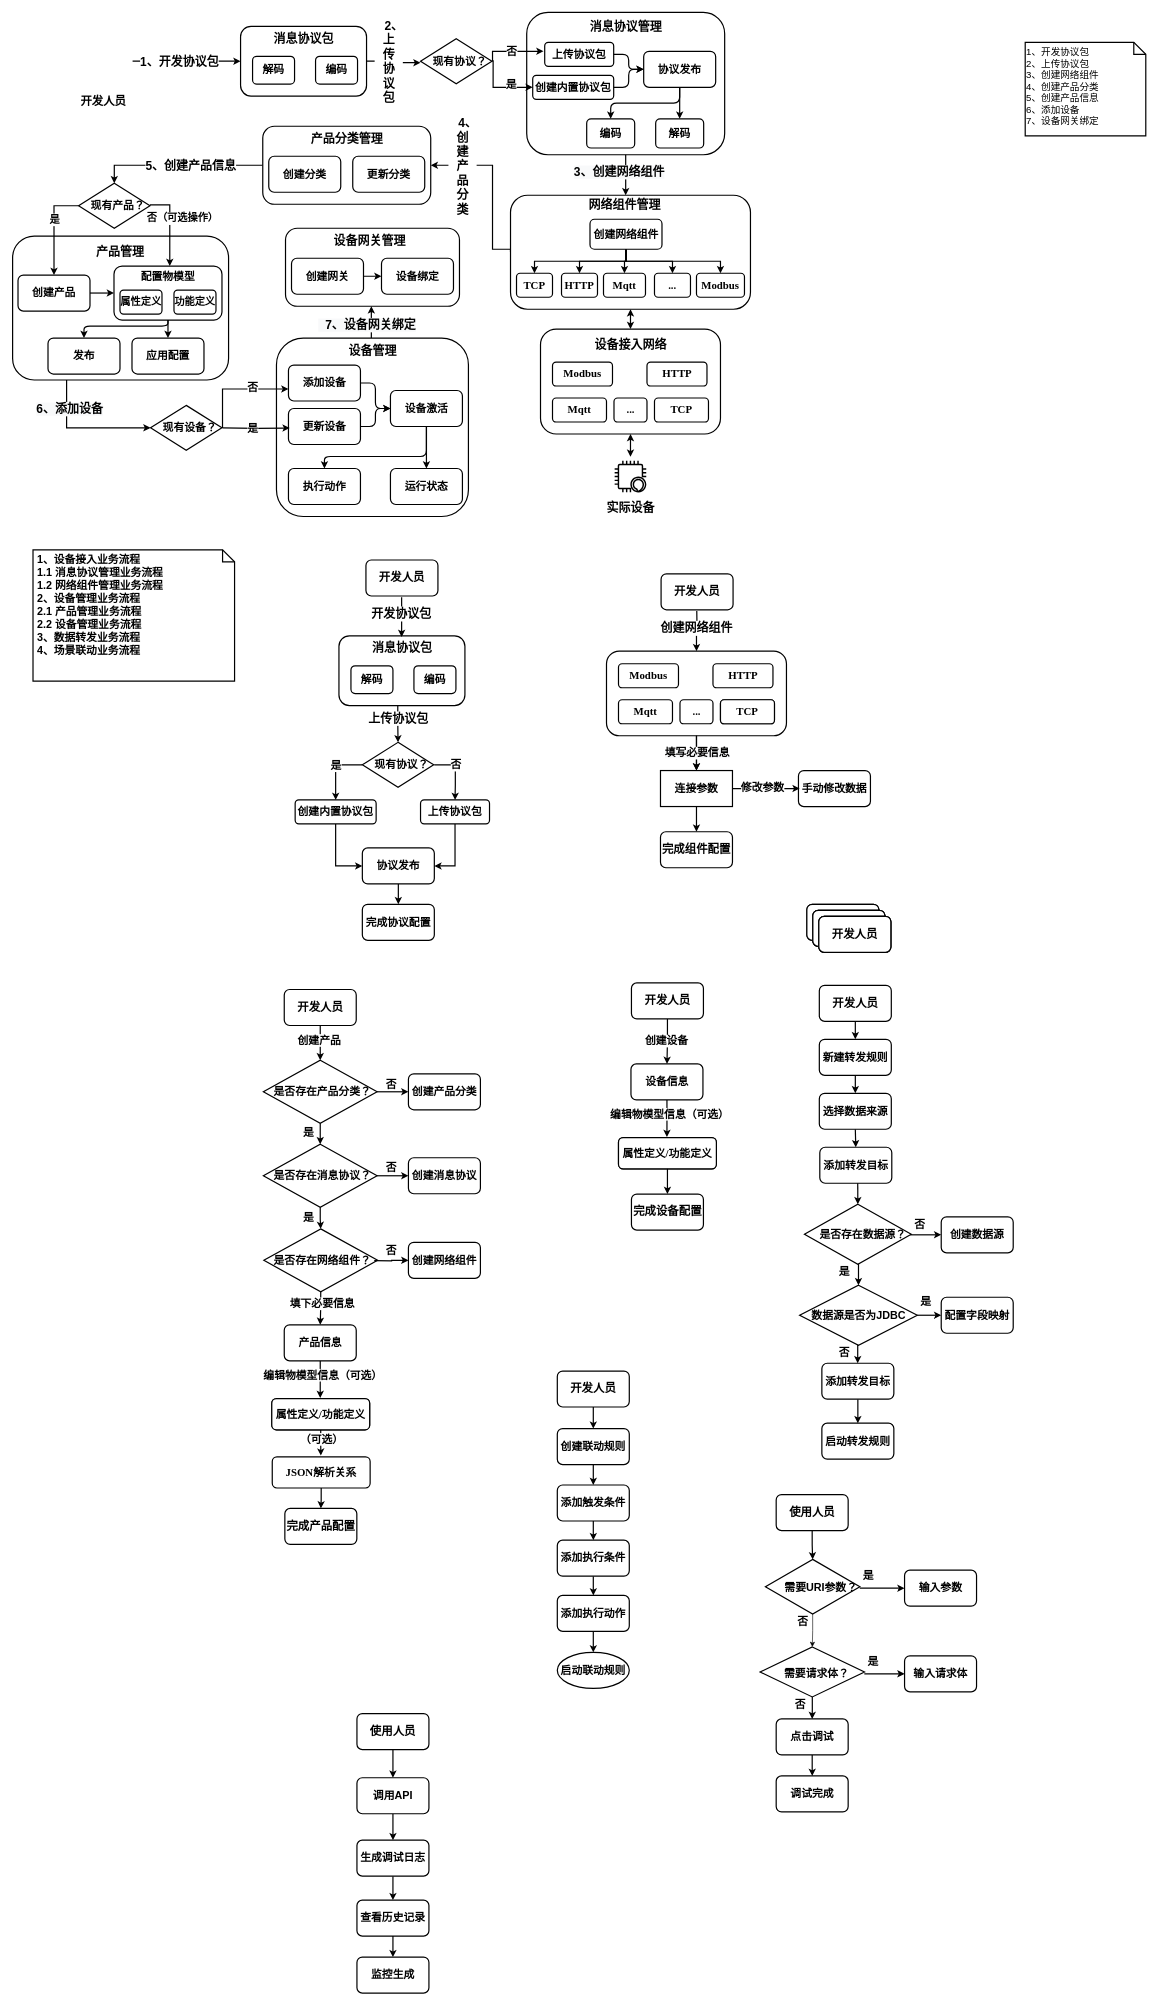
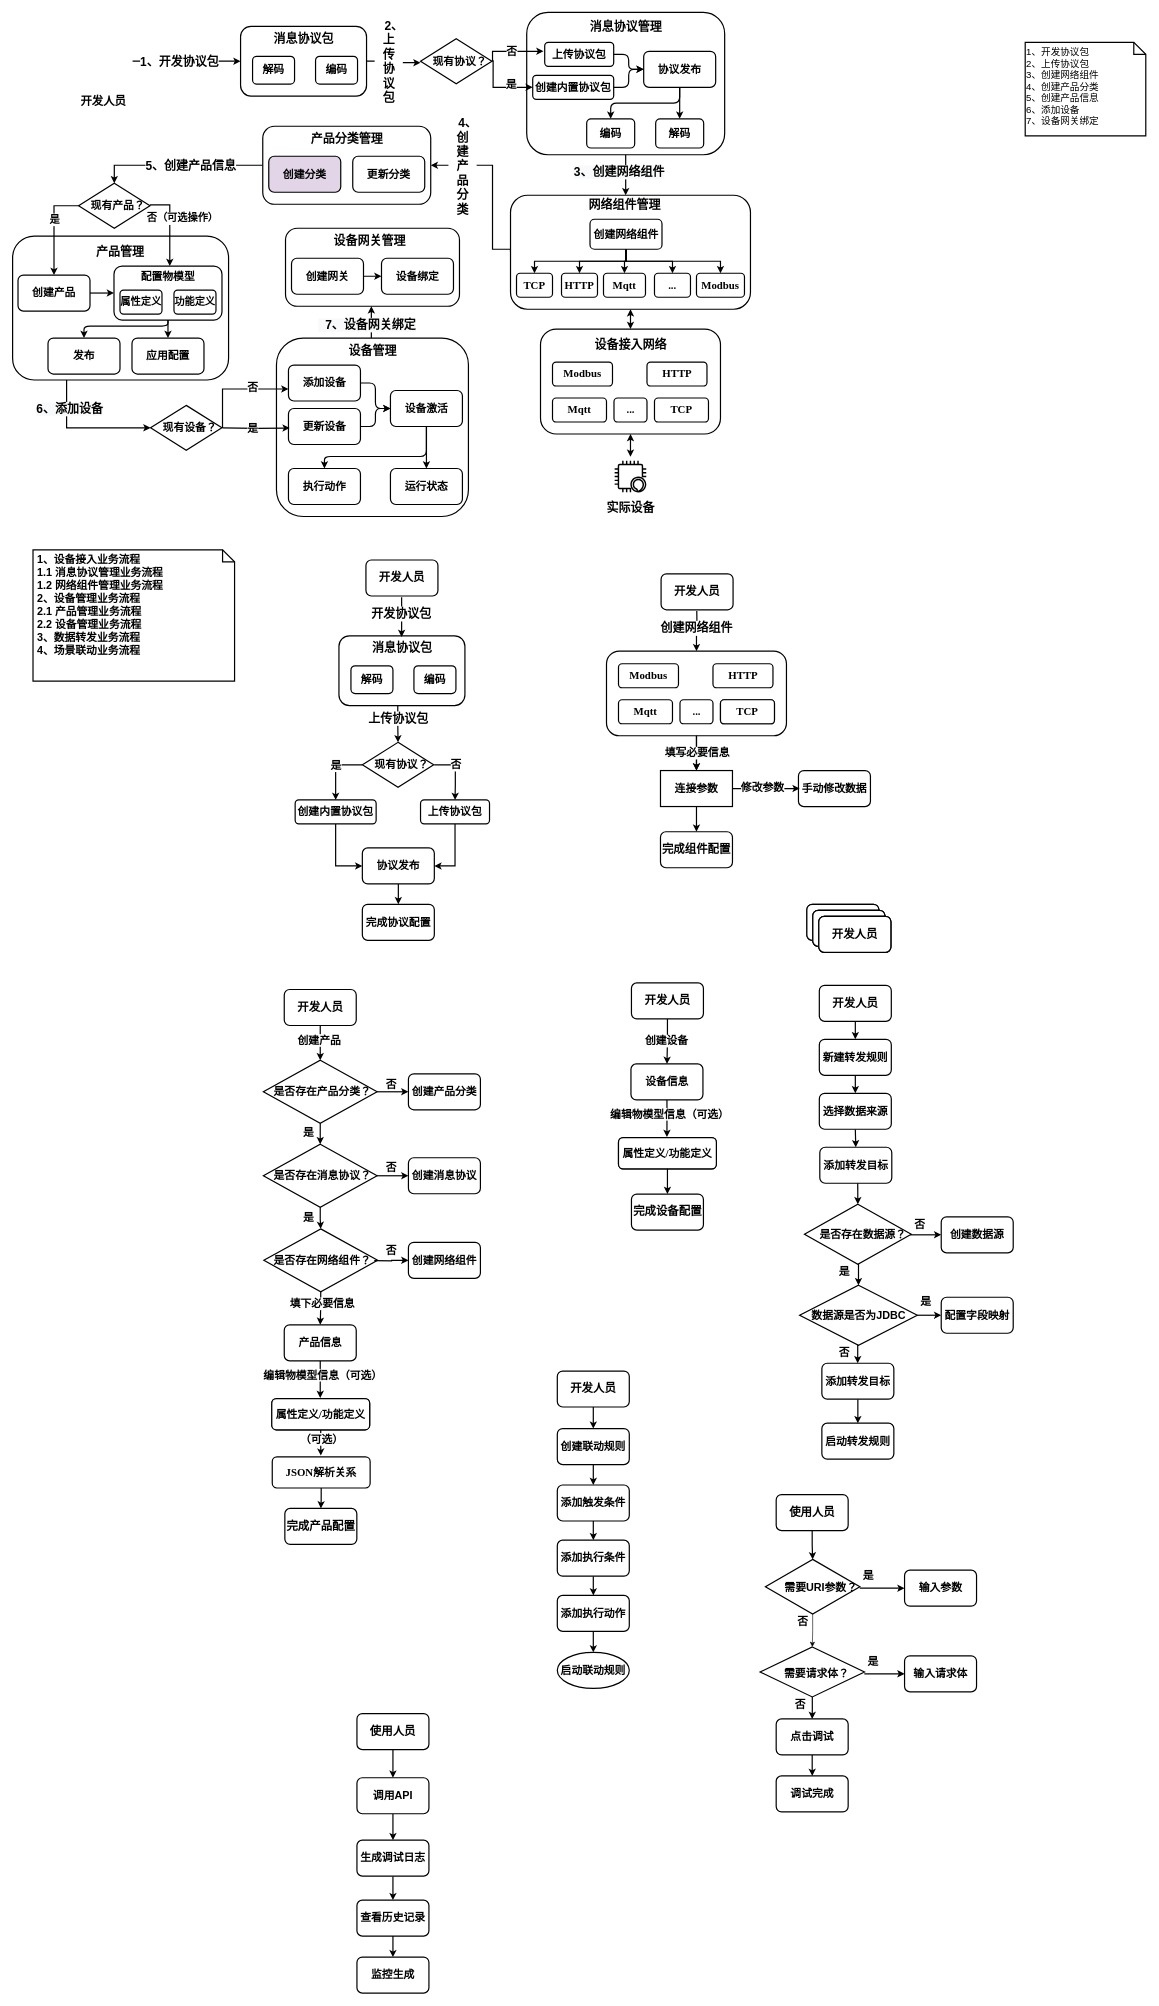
(305, 174) -> (305, 174)
